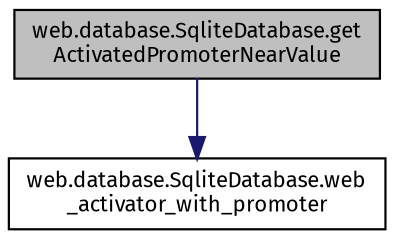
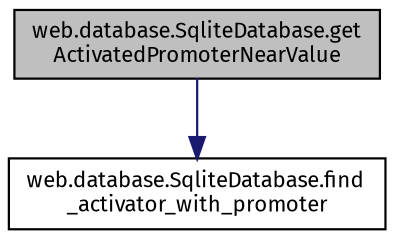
(197, 194) -> (197, 194)
